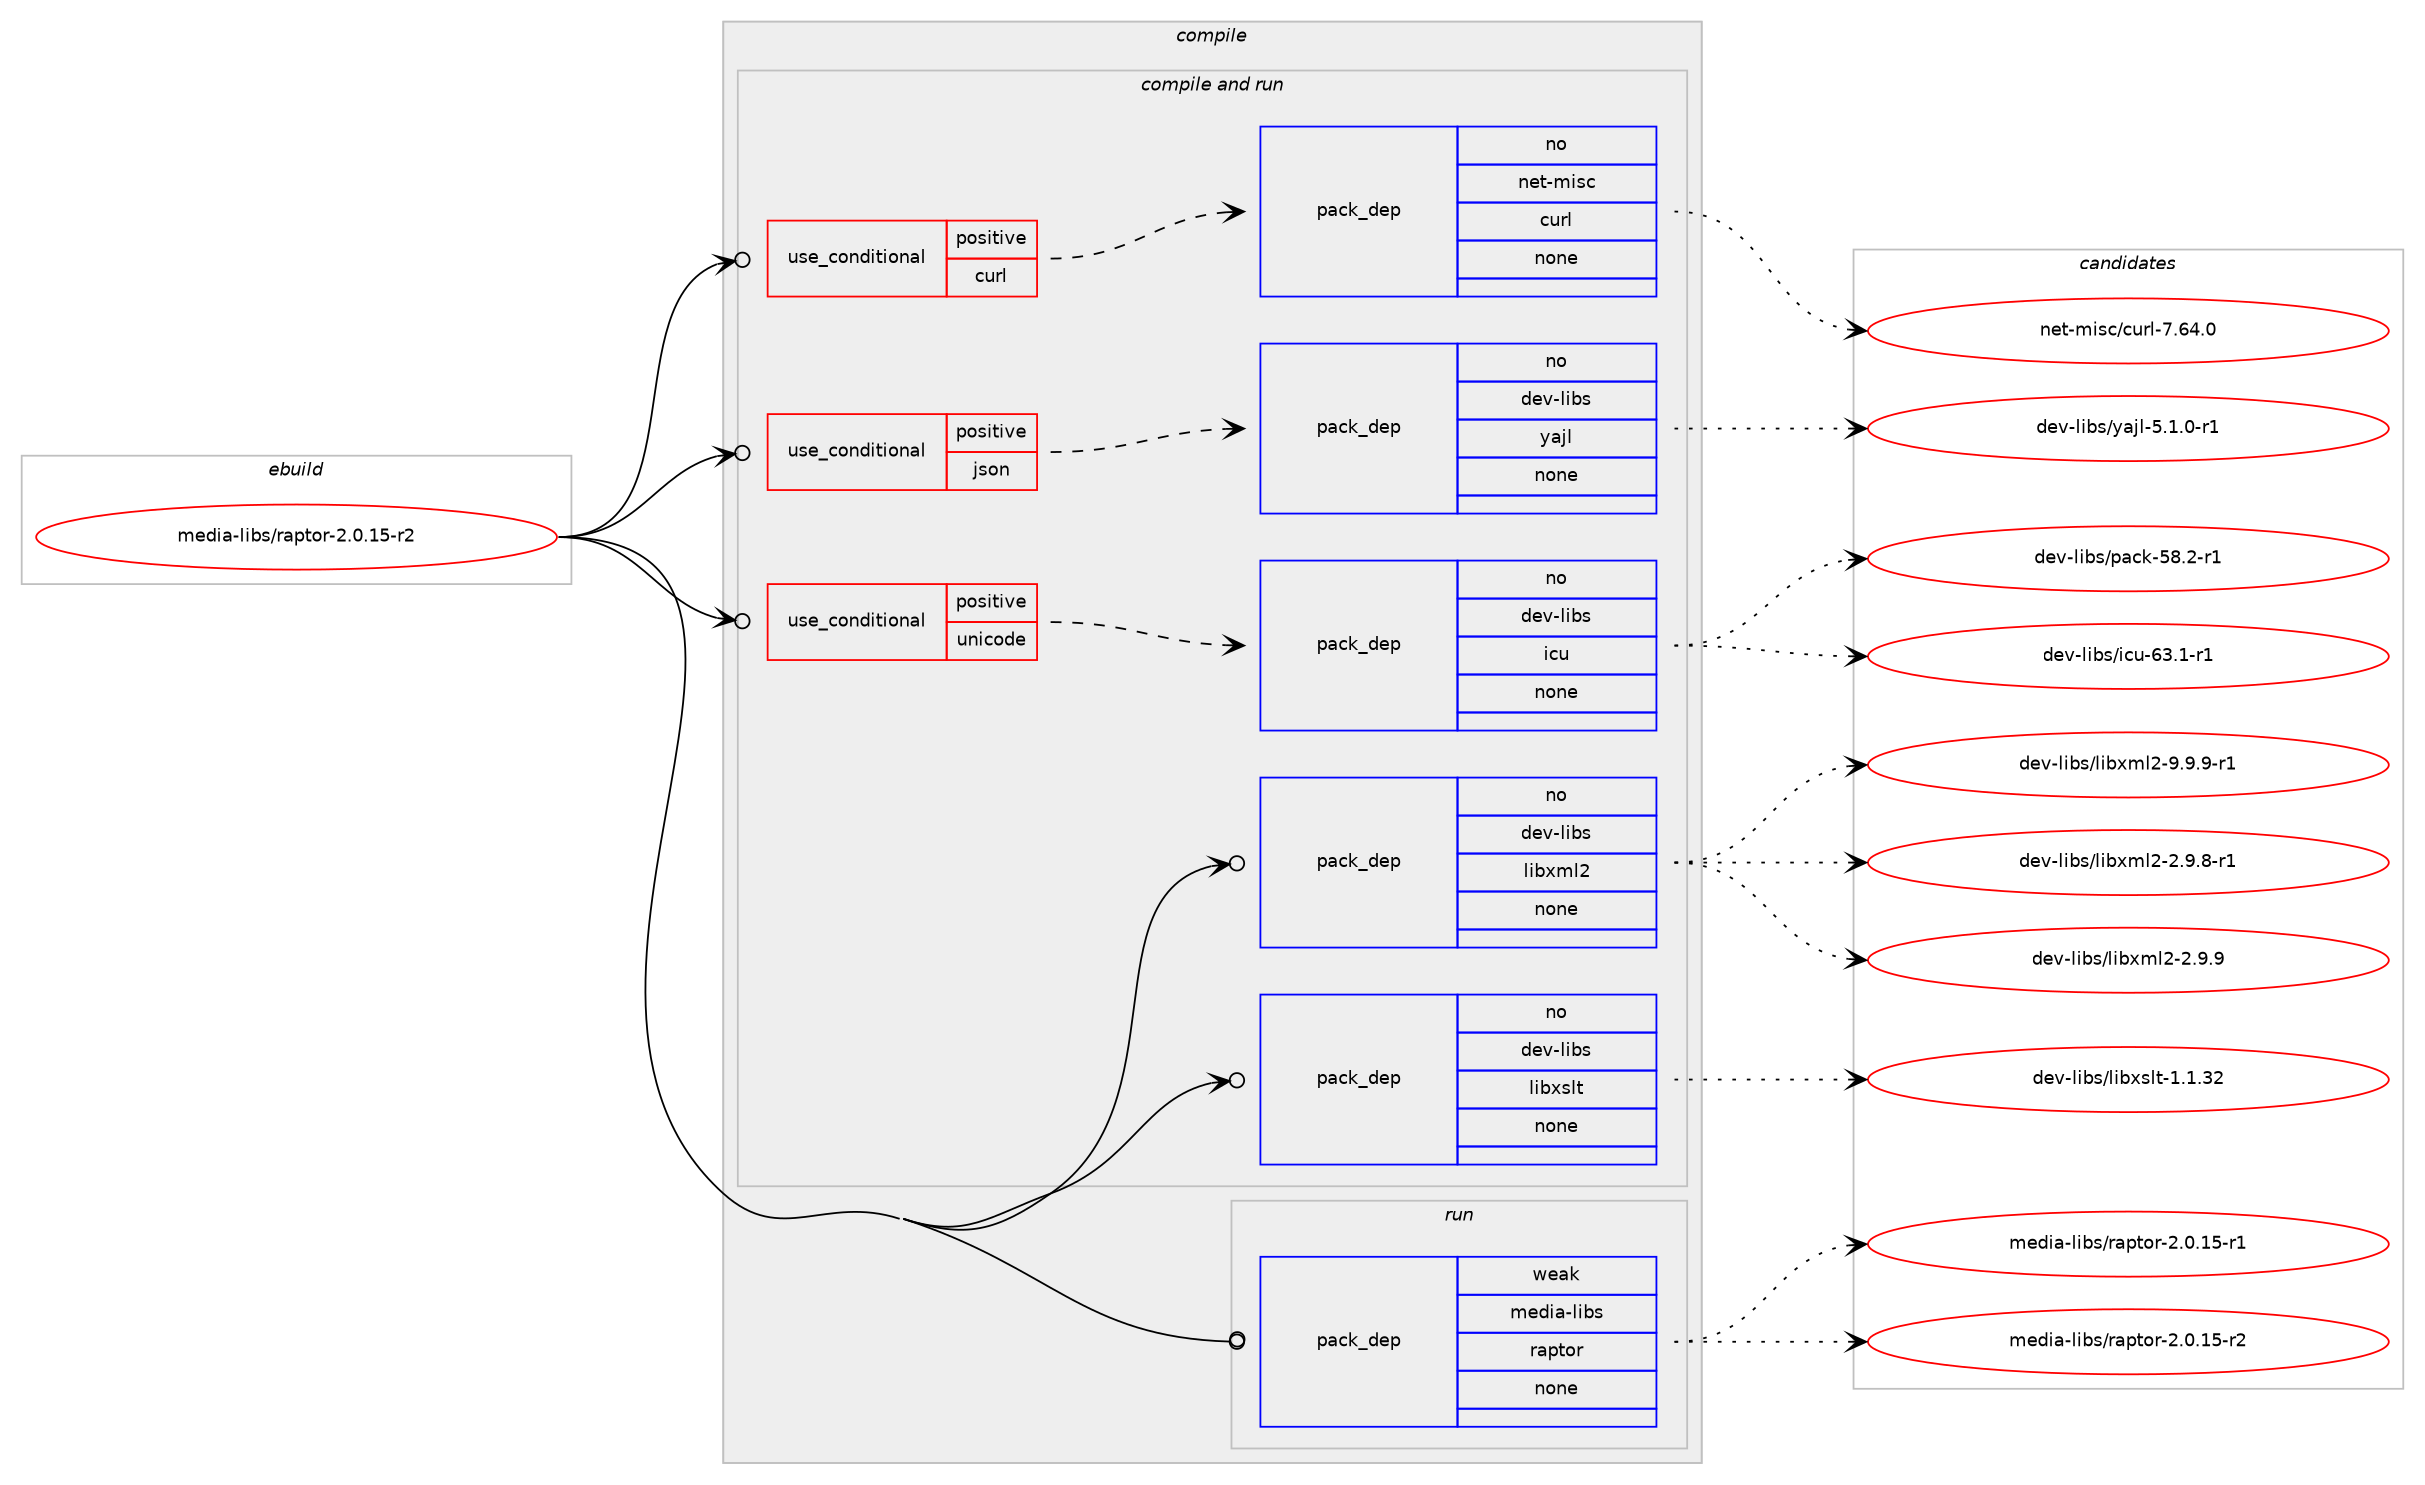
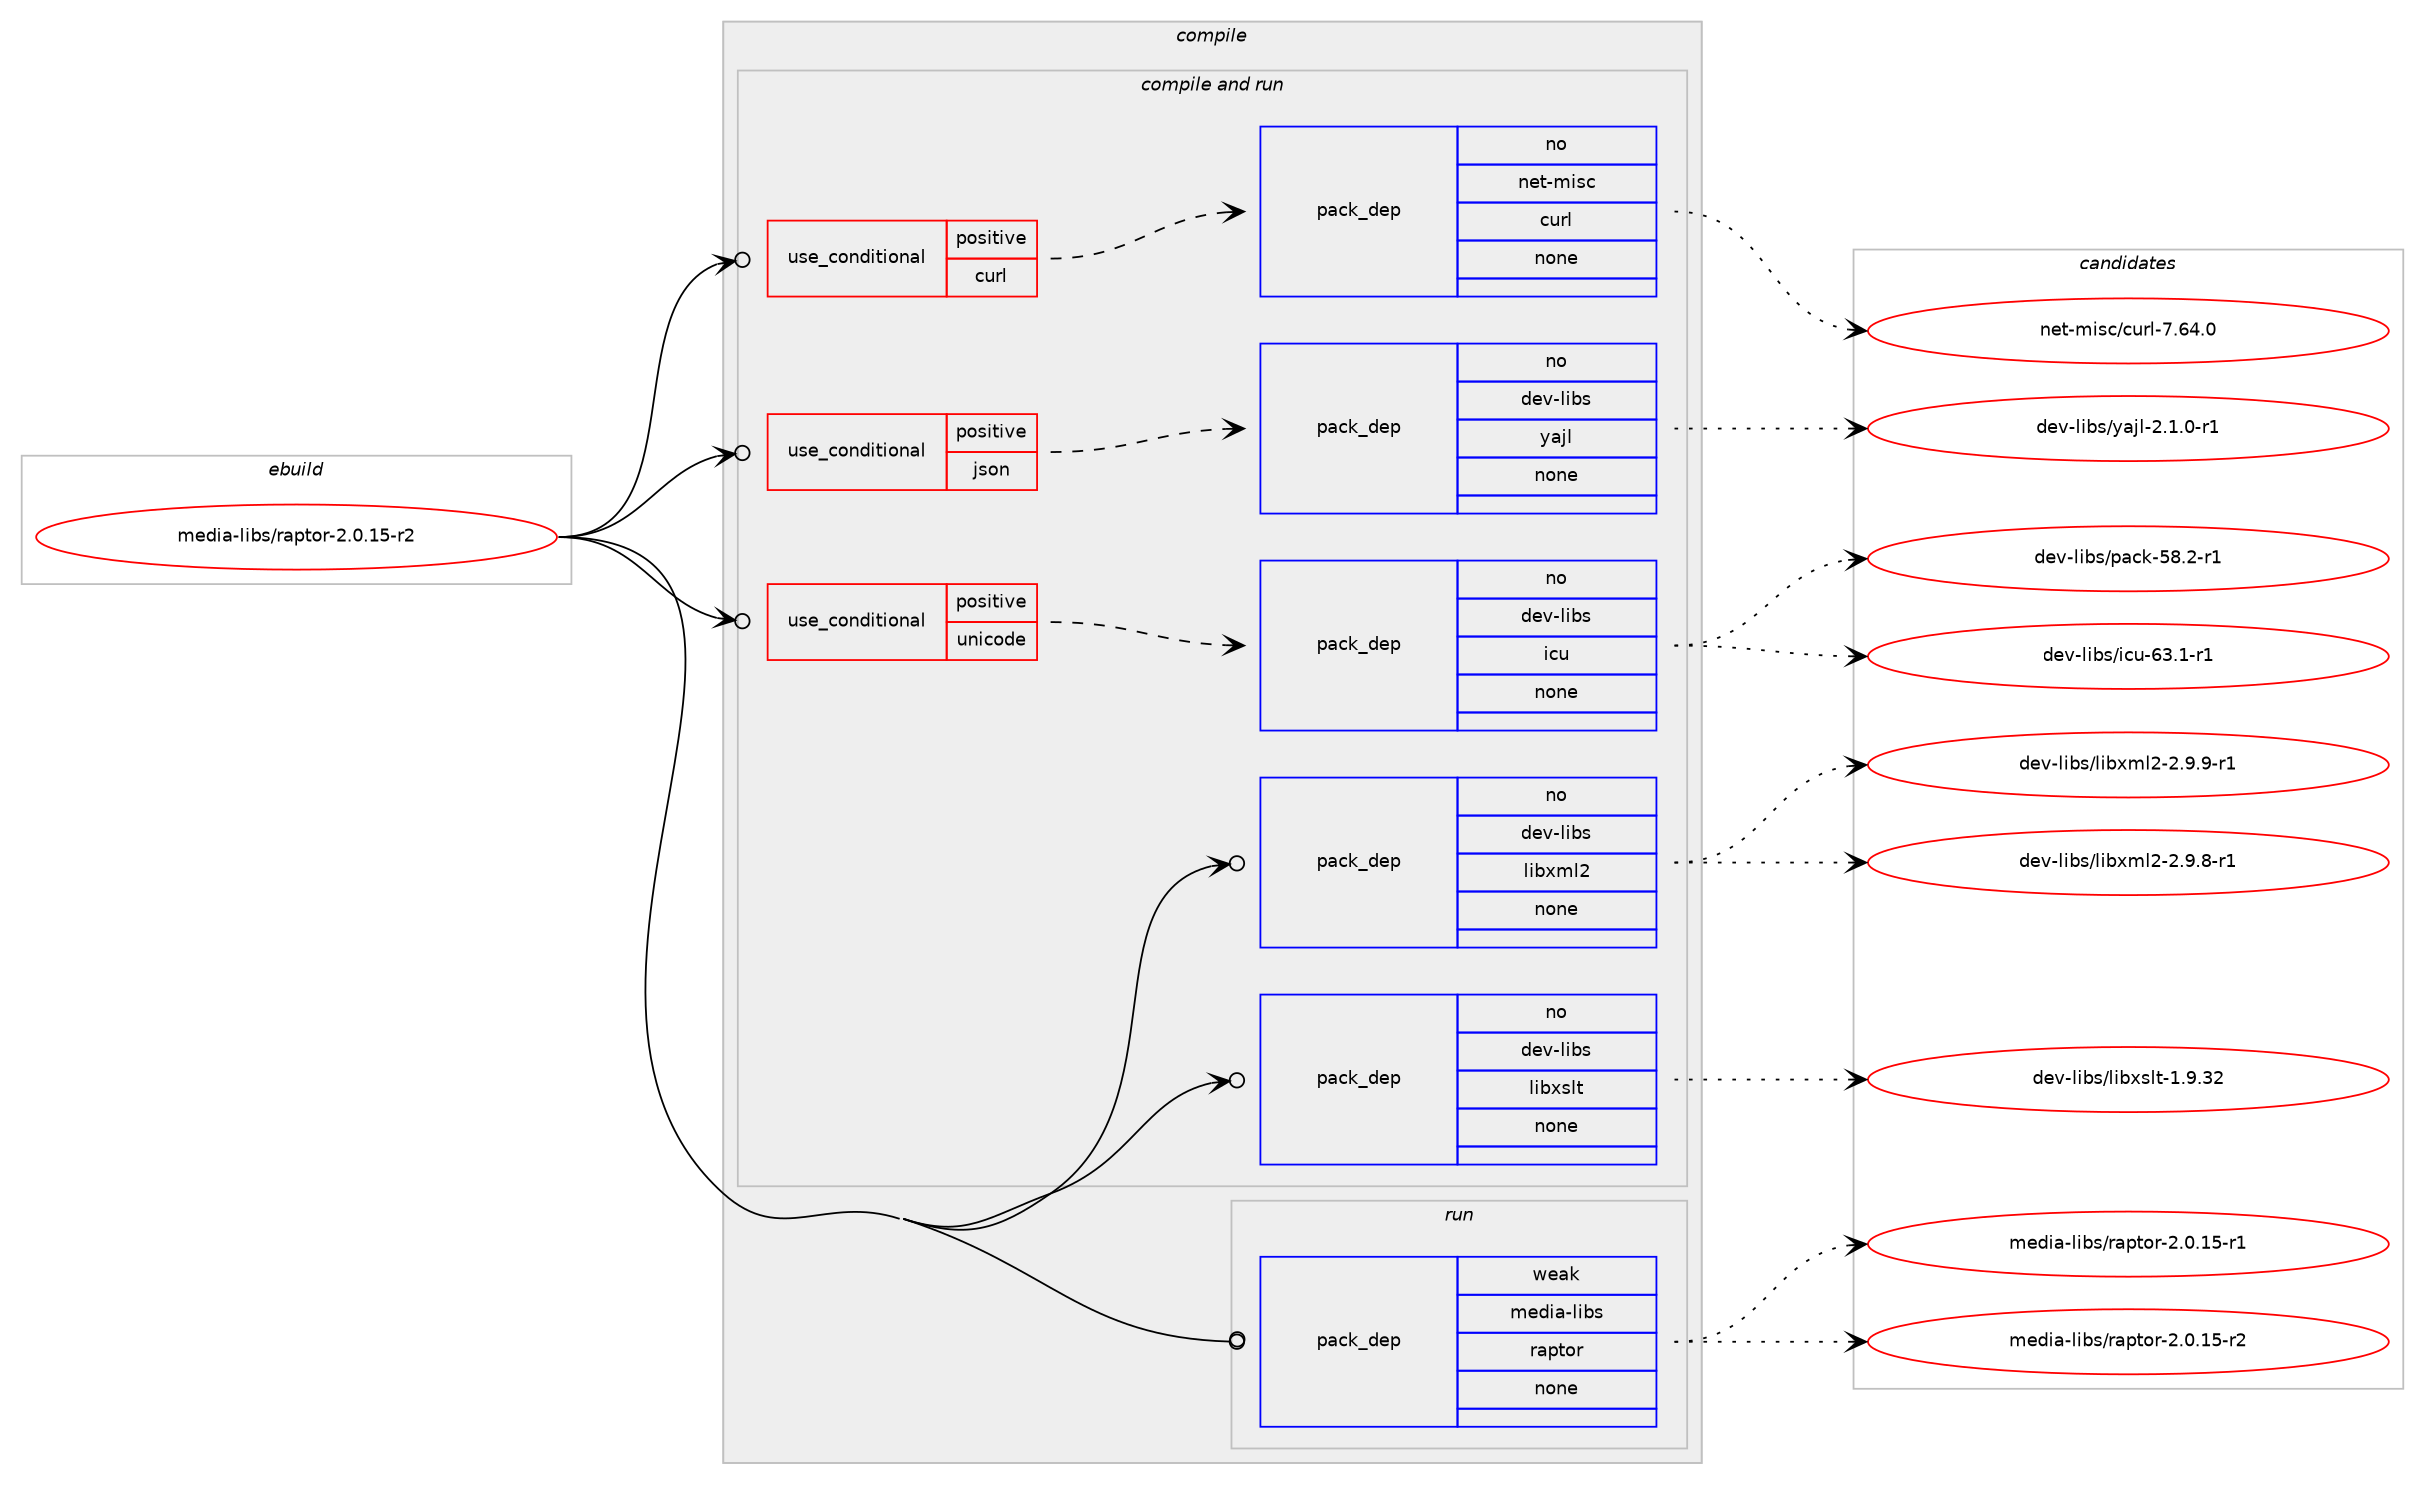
(2128, 429) -> (2128, 429)
(2128, 765) -> (2128, 765)
(2128, 960) -> none
(2128, 1080) -> (2128, 1080)
